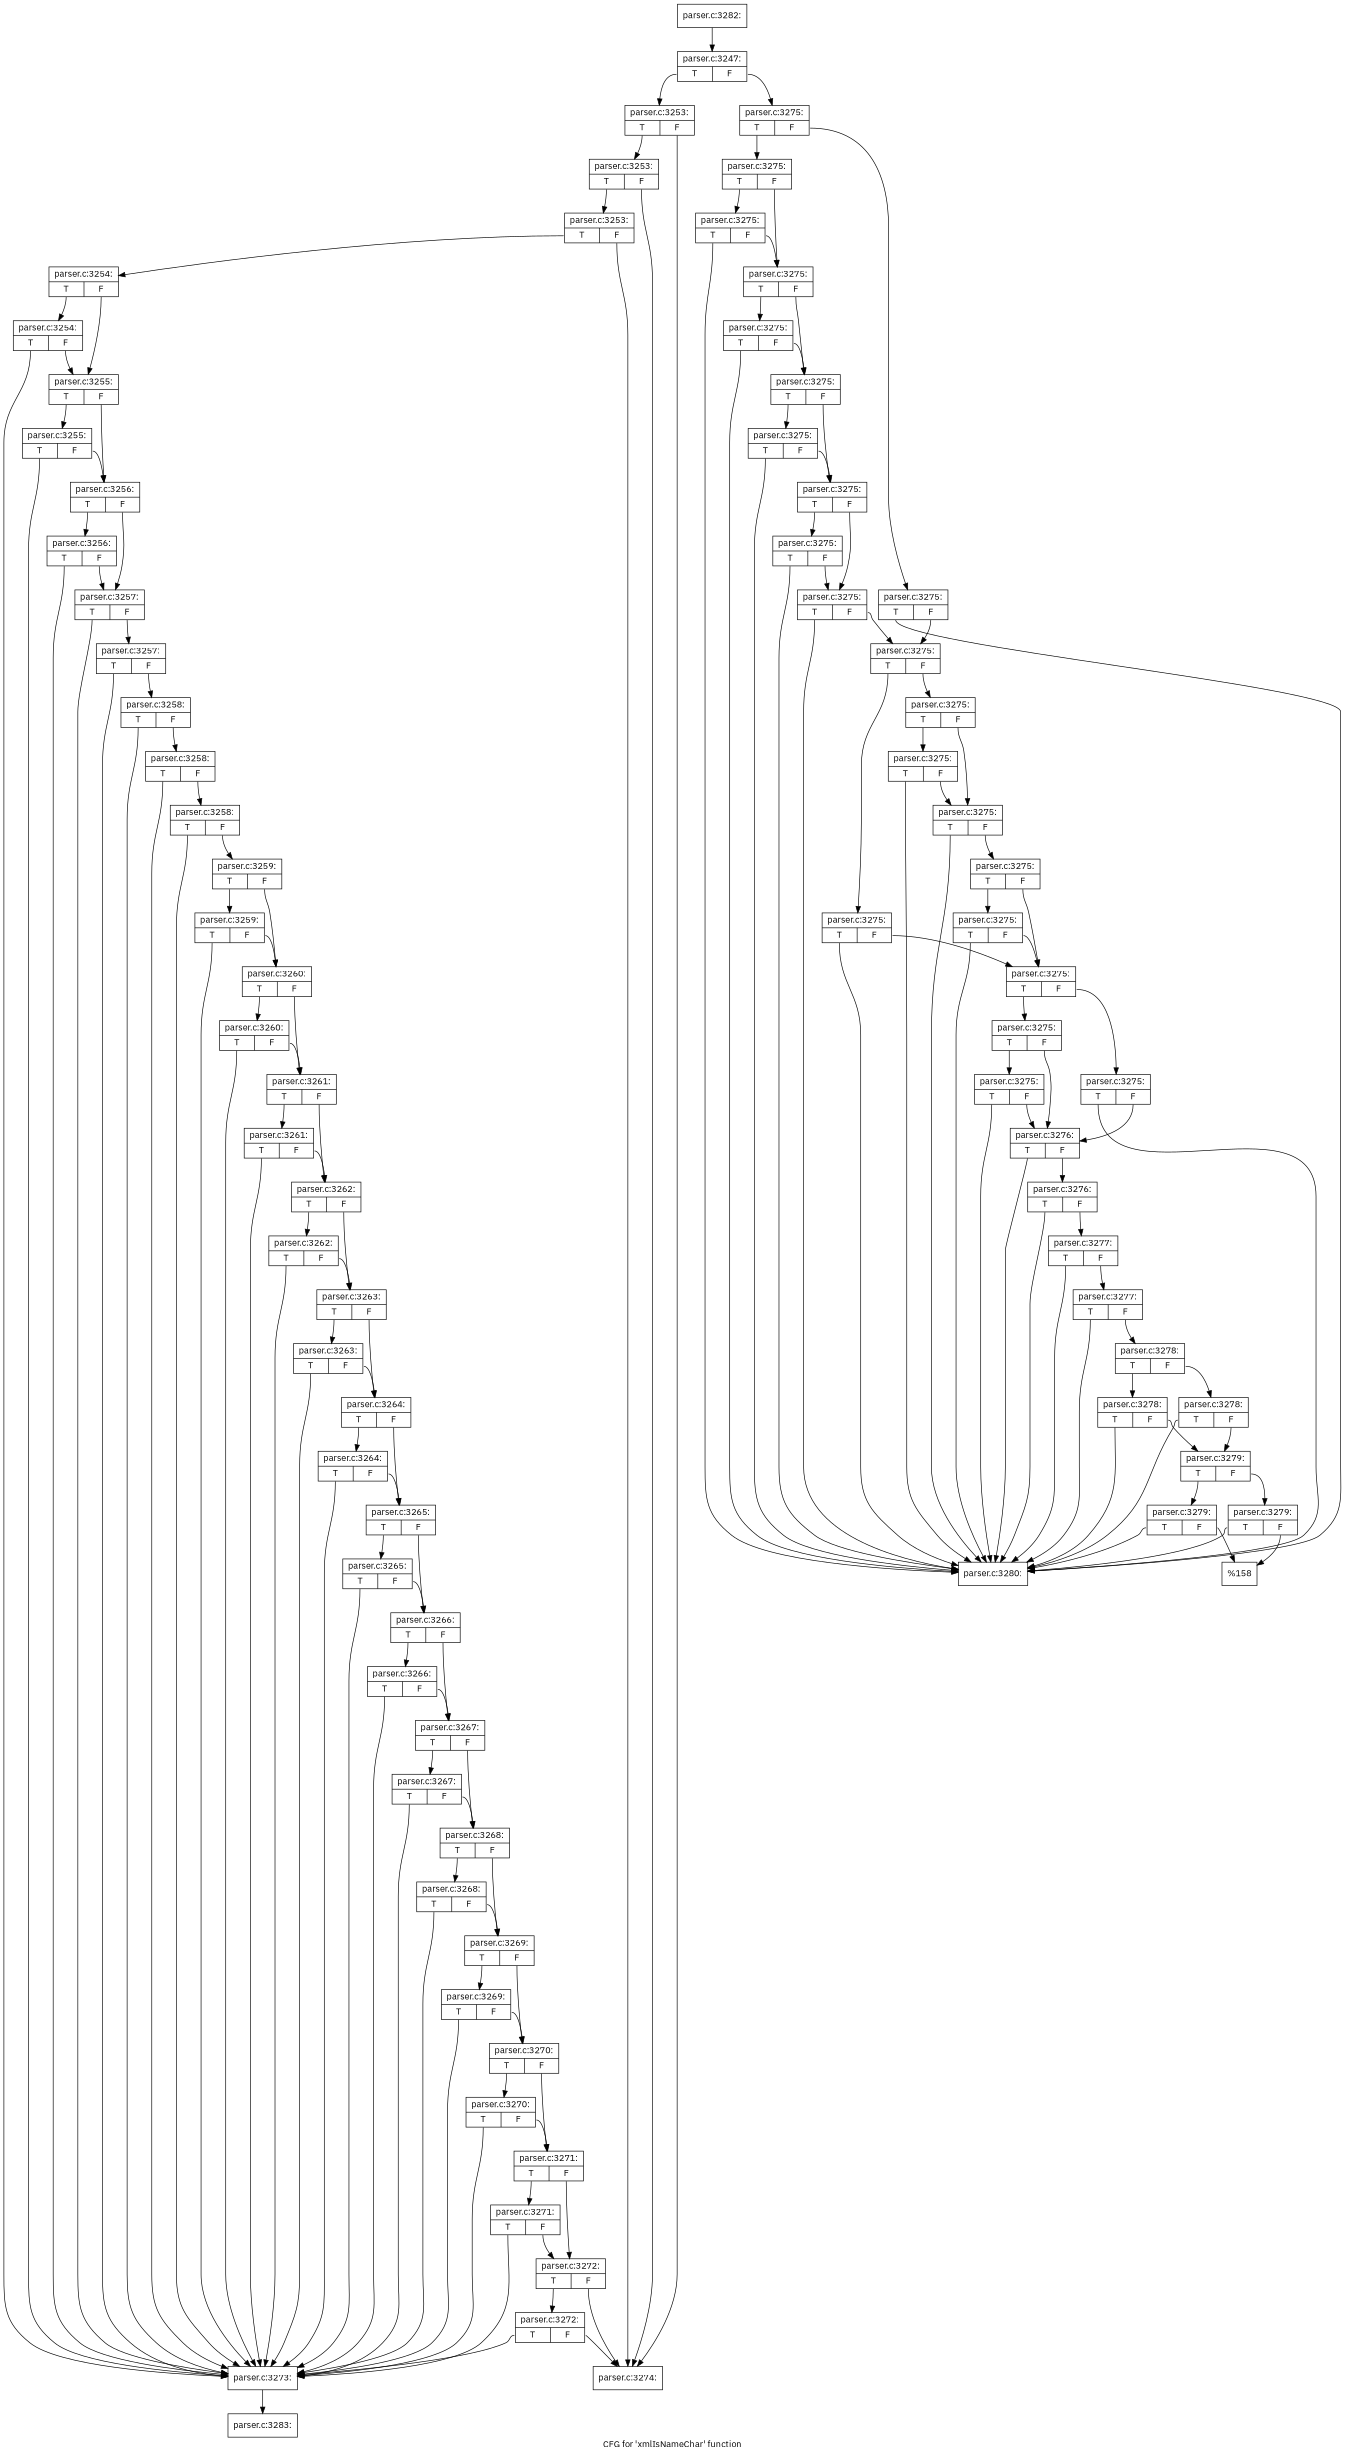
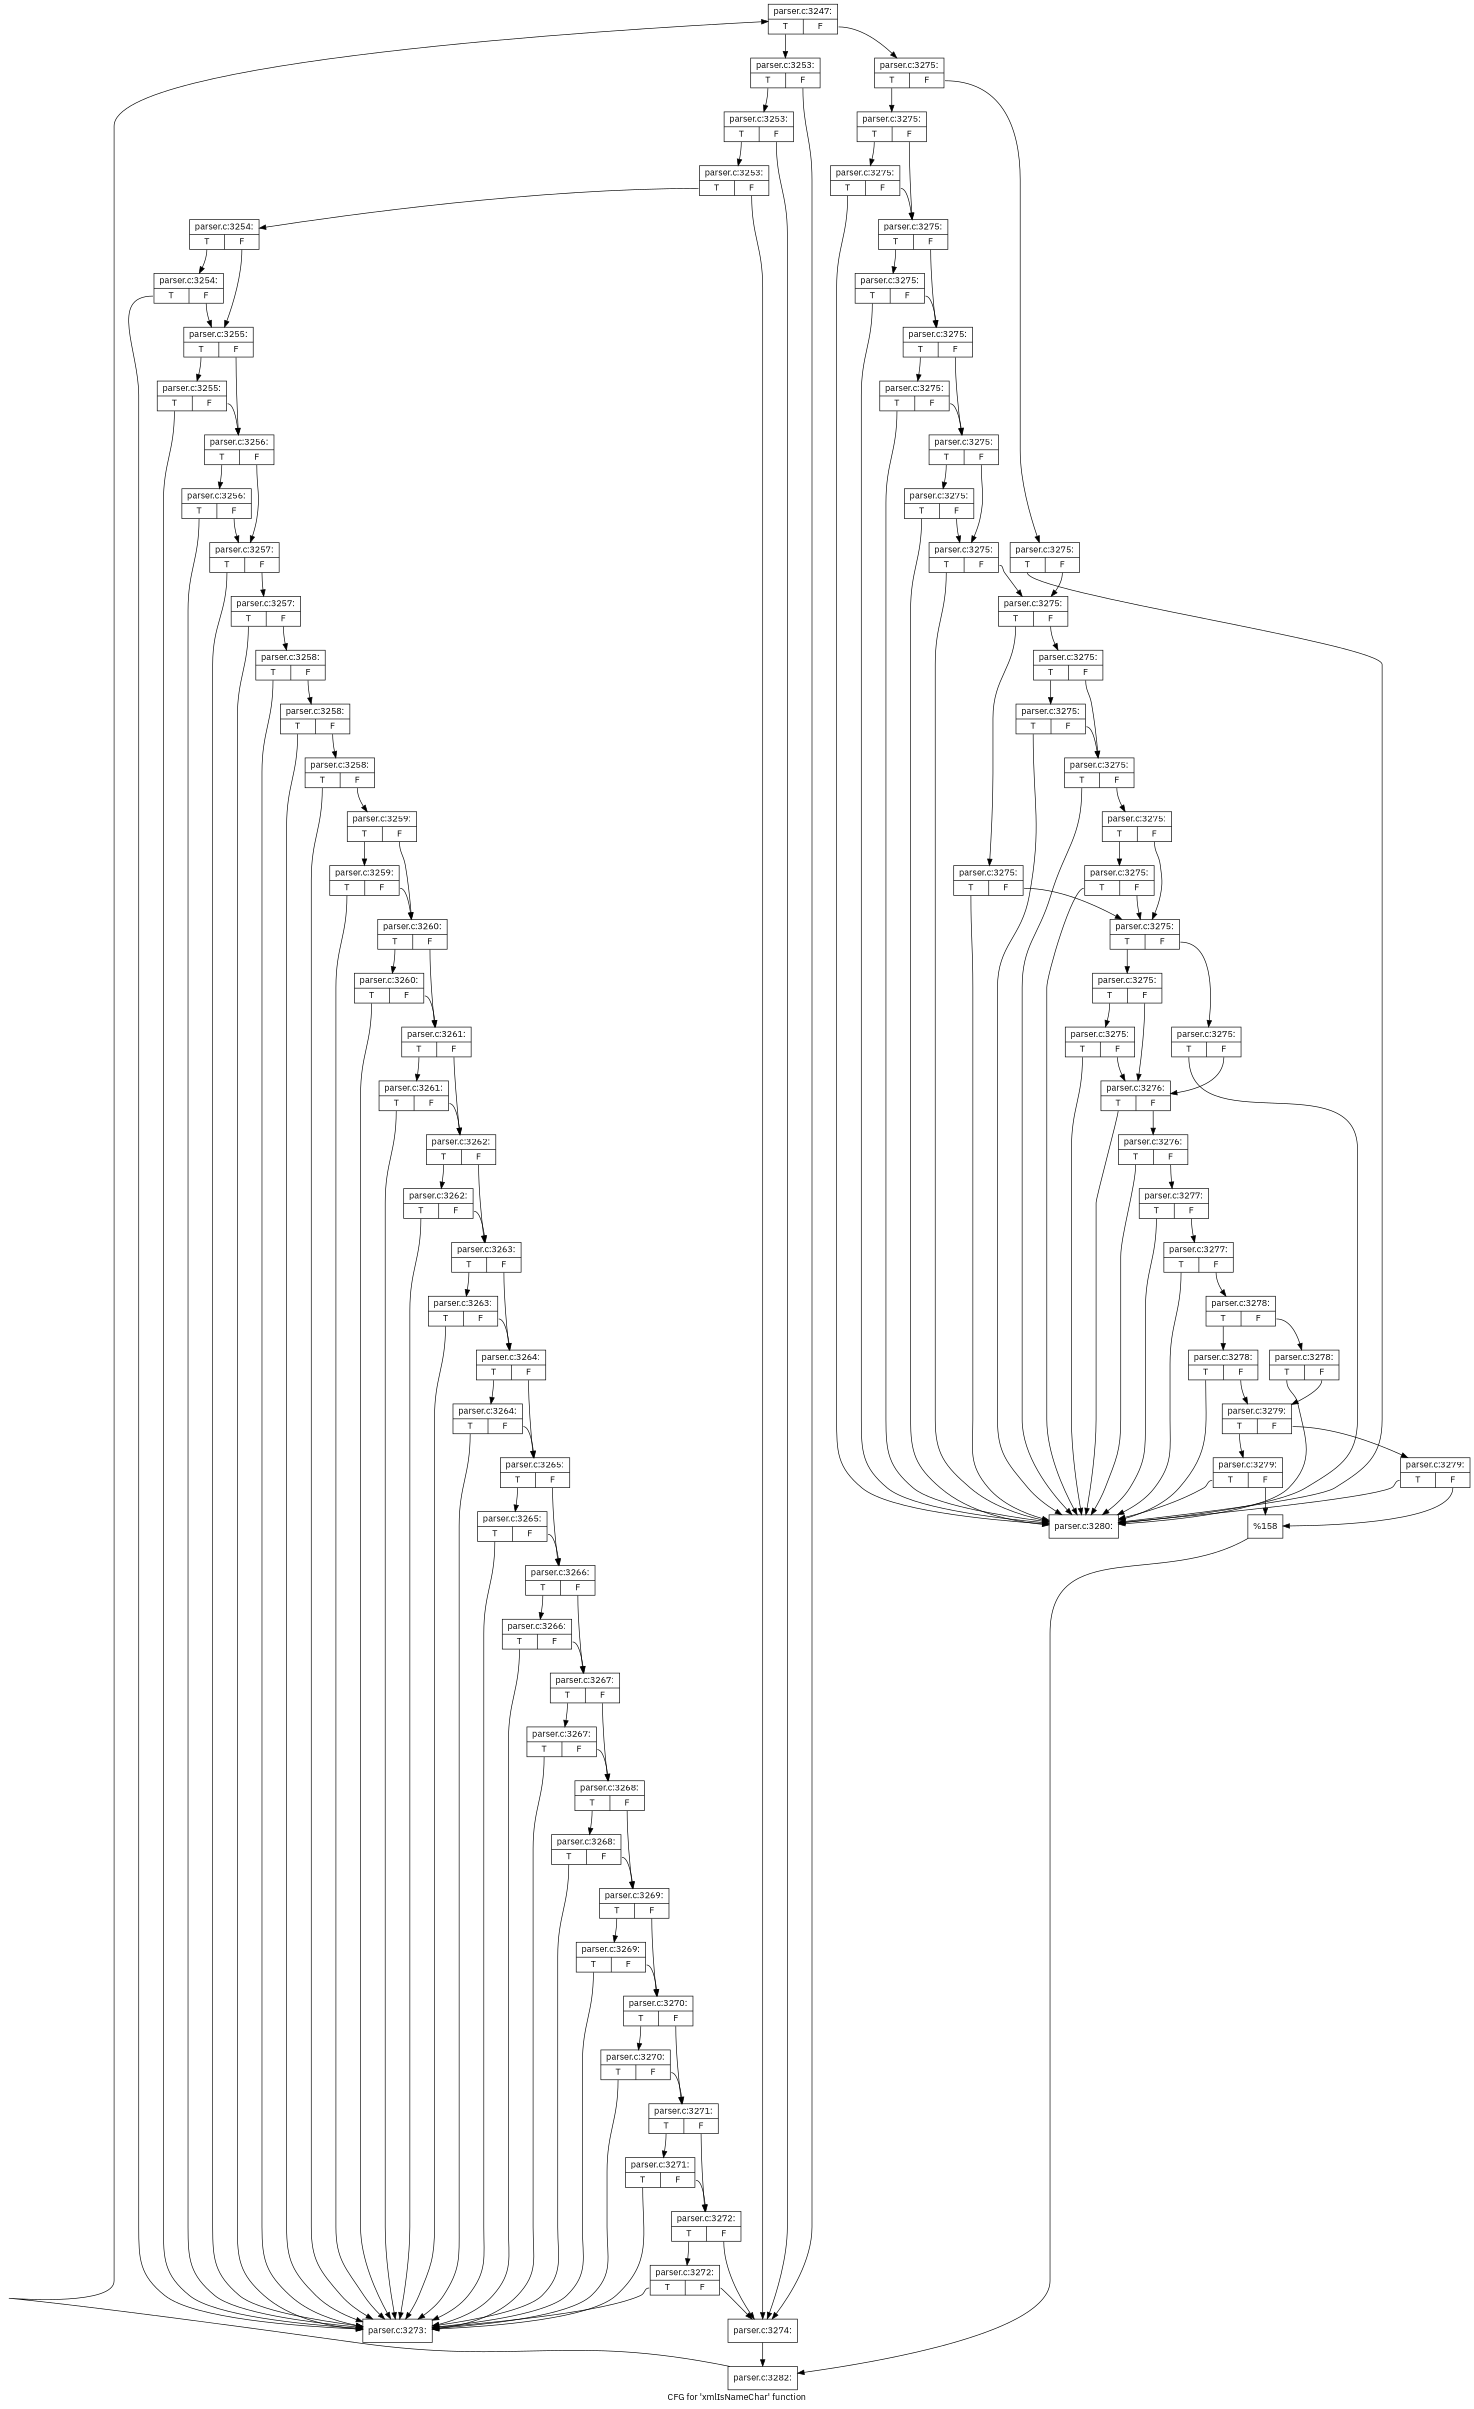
none -> (1050, 1973)
none -> (763, 2351)
(263, 2425) -> none
